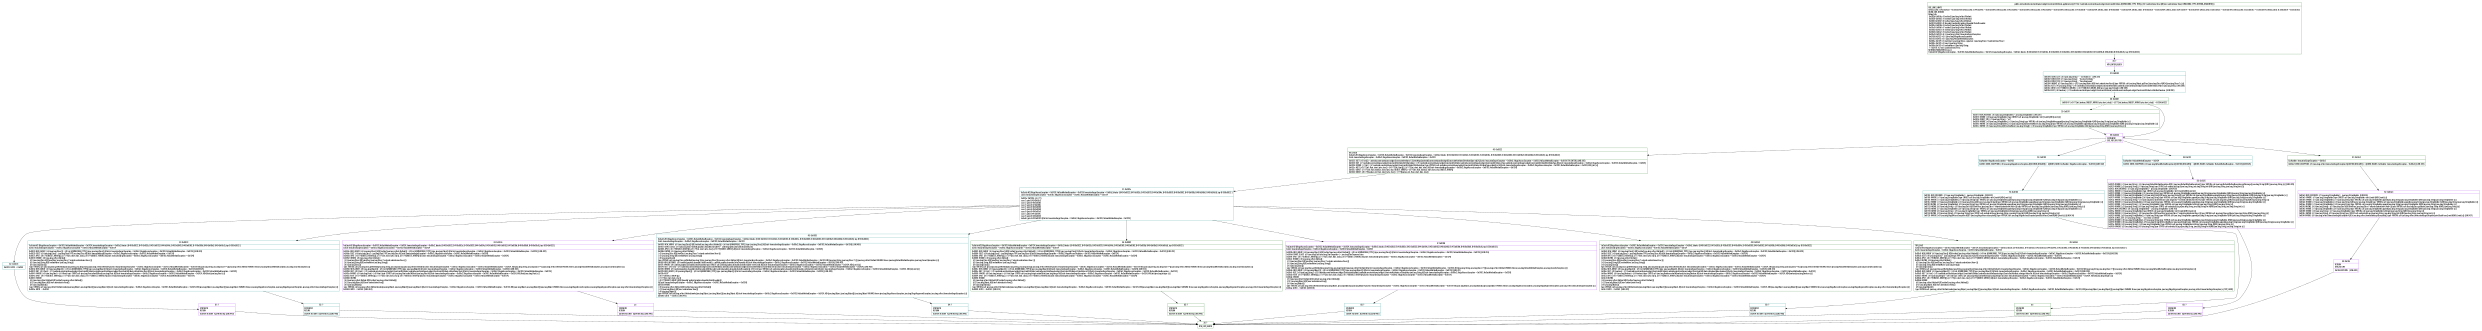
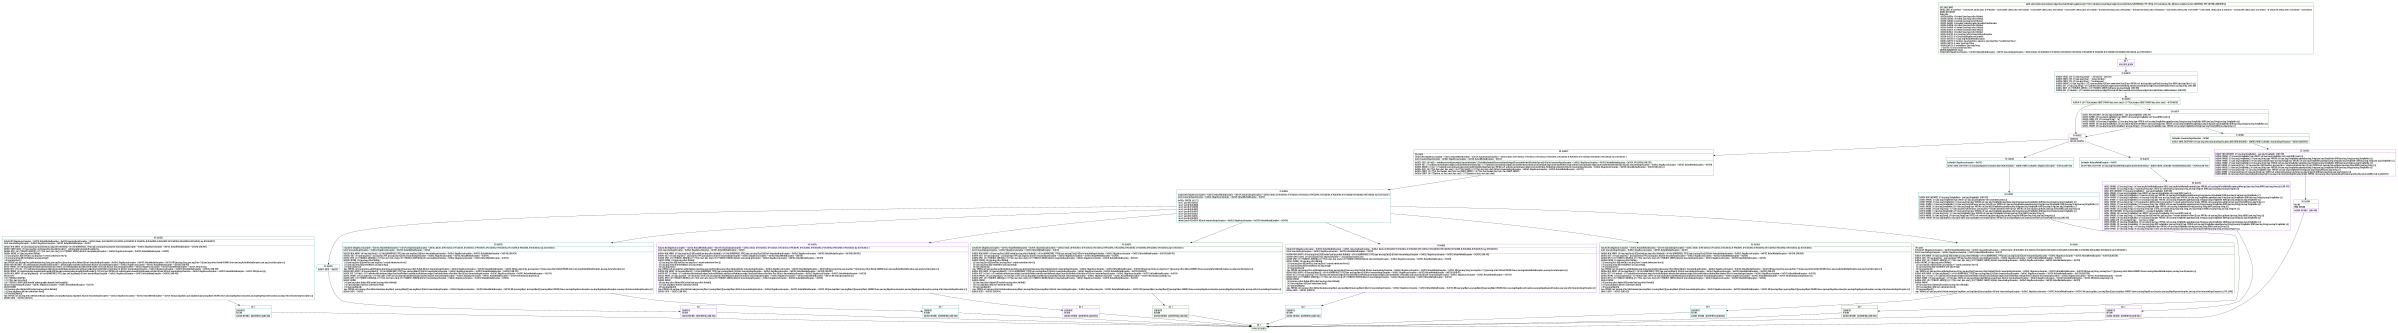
(2221, 145) -> (2213, 130)
(1005, 227) -> none
